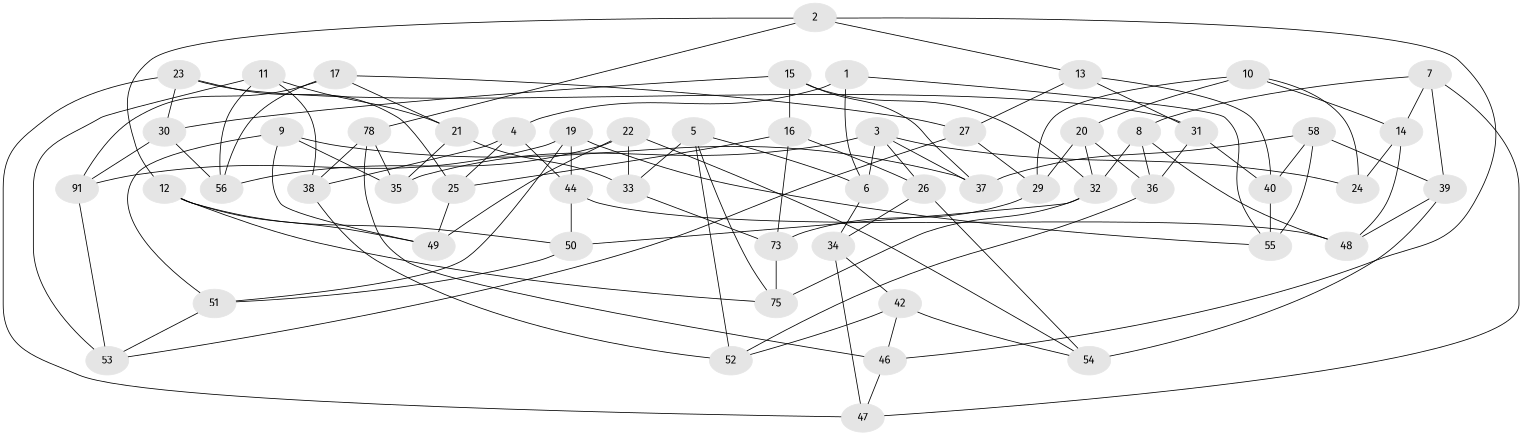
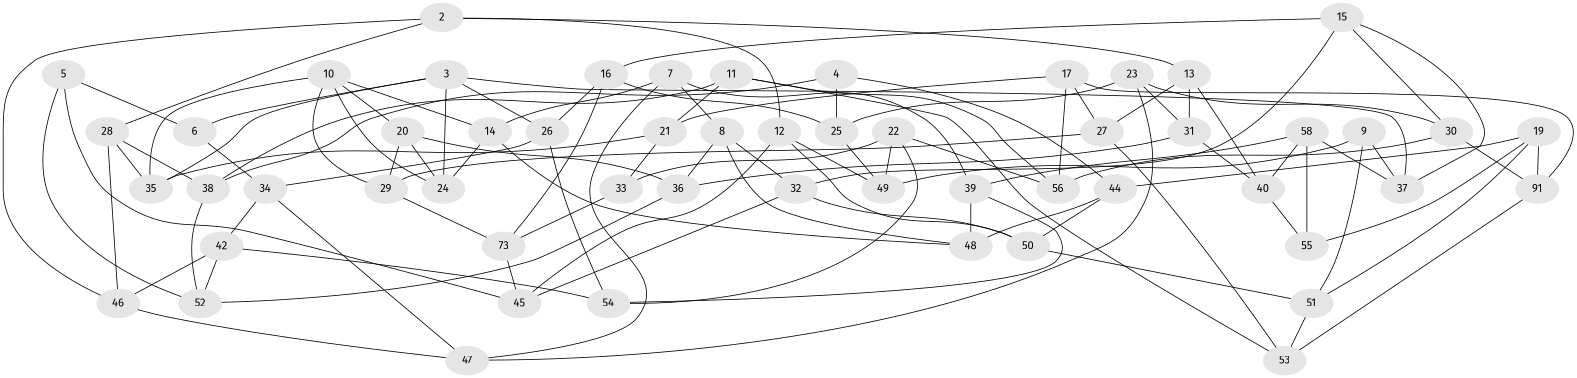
(847, 75) -> none
(369, 132) -> (107, 132)
(333, 158) -> (210, 97)
(1090, 165) -> (422, 159)
(651, 169) -> none
(776, 303) -> (520, 303)
